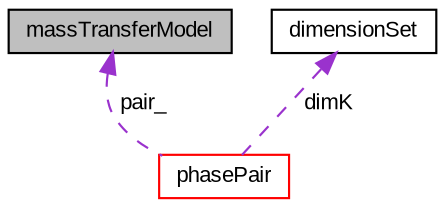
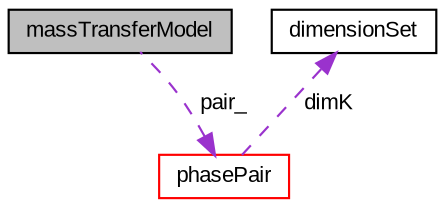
(120, 124) -> (176, 92)
